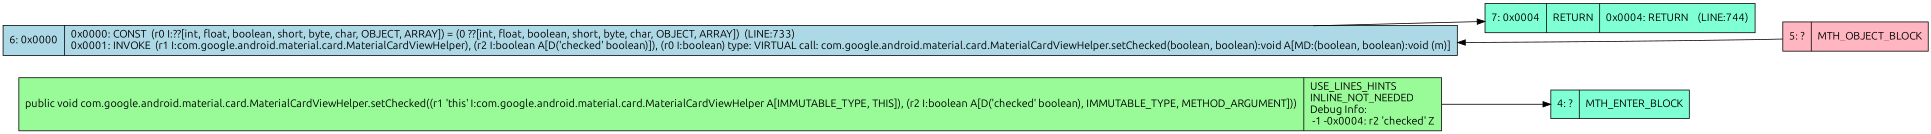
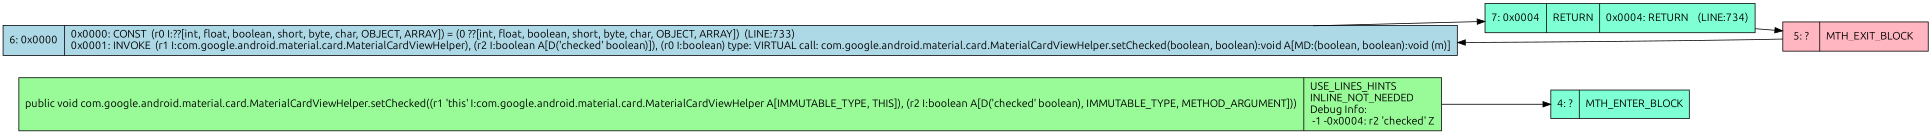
(1677, 18) -> (1677, 18)
none -> (1765, 29)
(1870, 36) -> (1870, 36)
